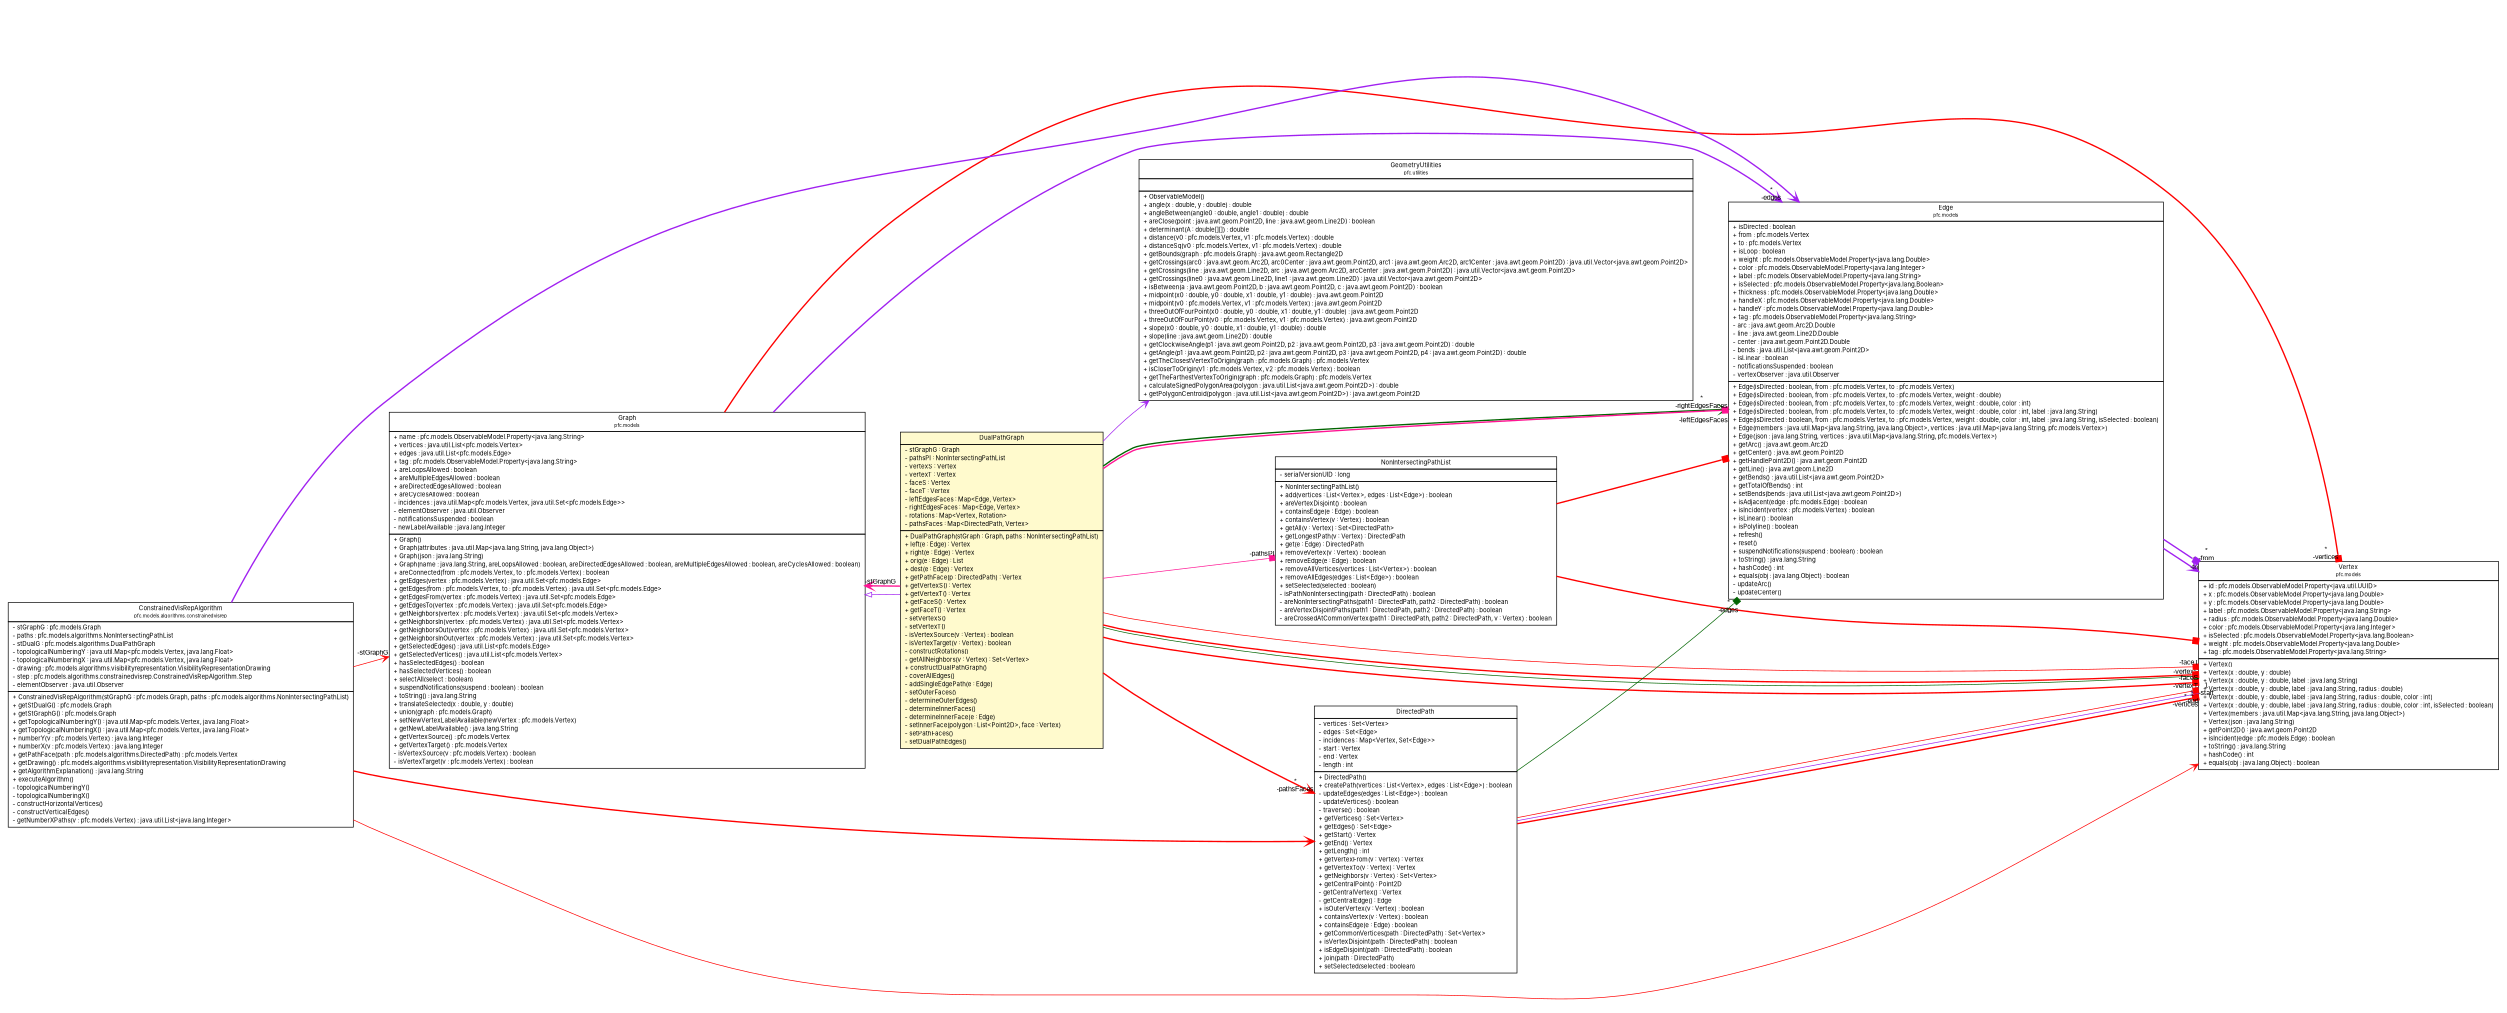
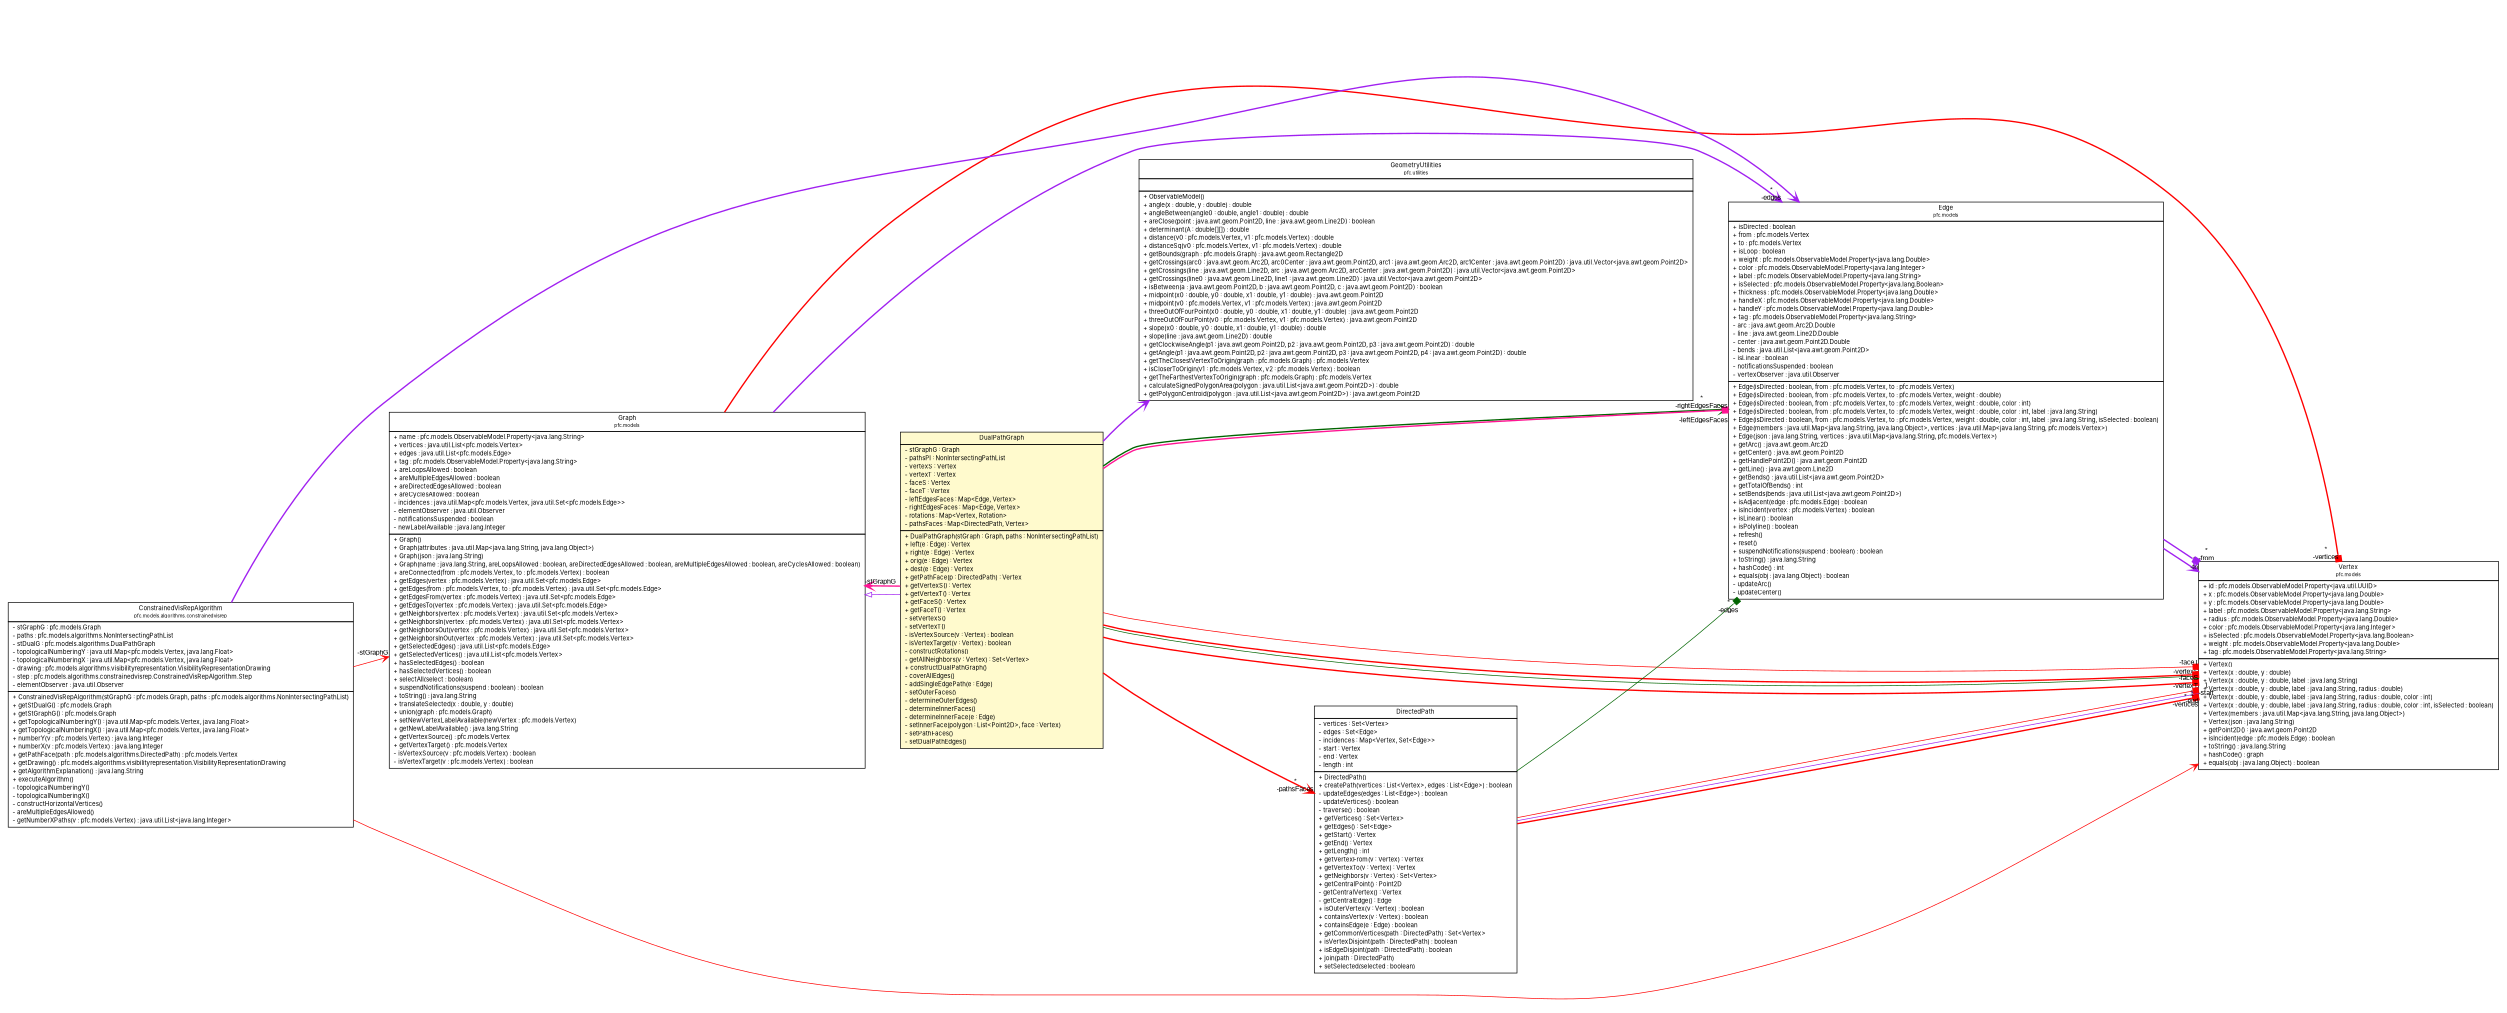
(1123, 422) -> (1123, 422)
(1416, 541) -> none
(934, 561) -> (939, 561)
(2228, 755) -> (2234, 755)
(51, 812) -> (53, 812)
(829, 828) -> none
